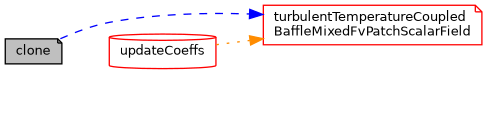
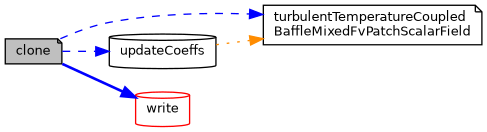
(373, 25) -> (373, 25)
none -> (79, 51)
(163, 51) -> (163, 51)
none -> (163, 109)
